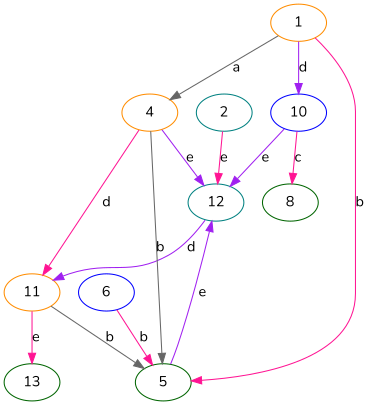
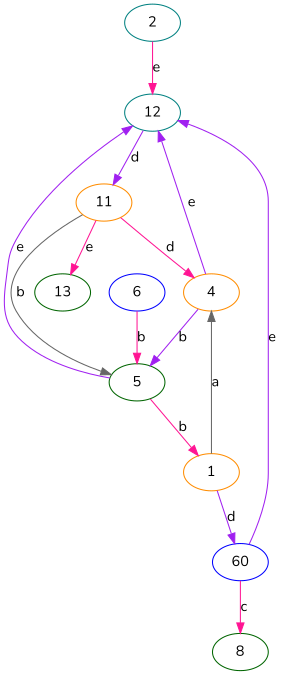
(299, 113) -> (240, 562)
(94, 198) -> (153, 245)
(156, 242) -> (178, 333)
(355, 256) -> (171, 423)
